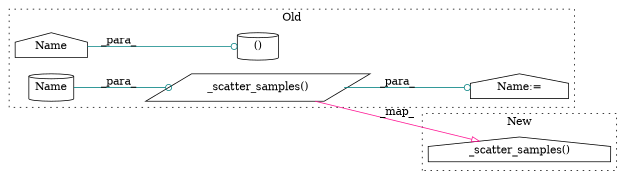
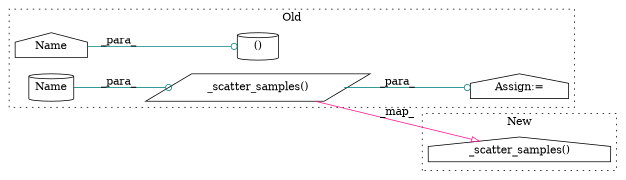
(519, 88) -> (519, 88)
